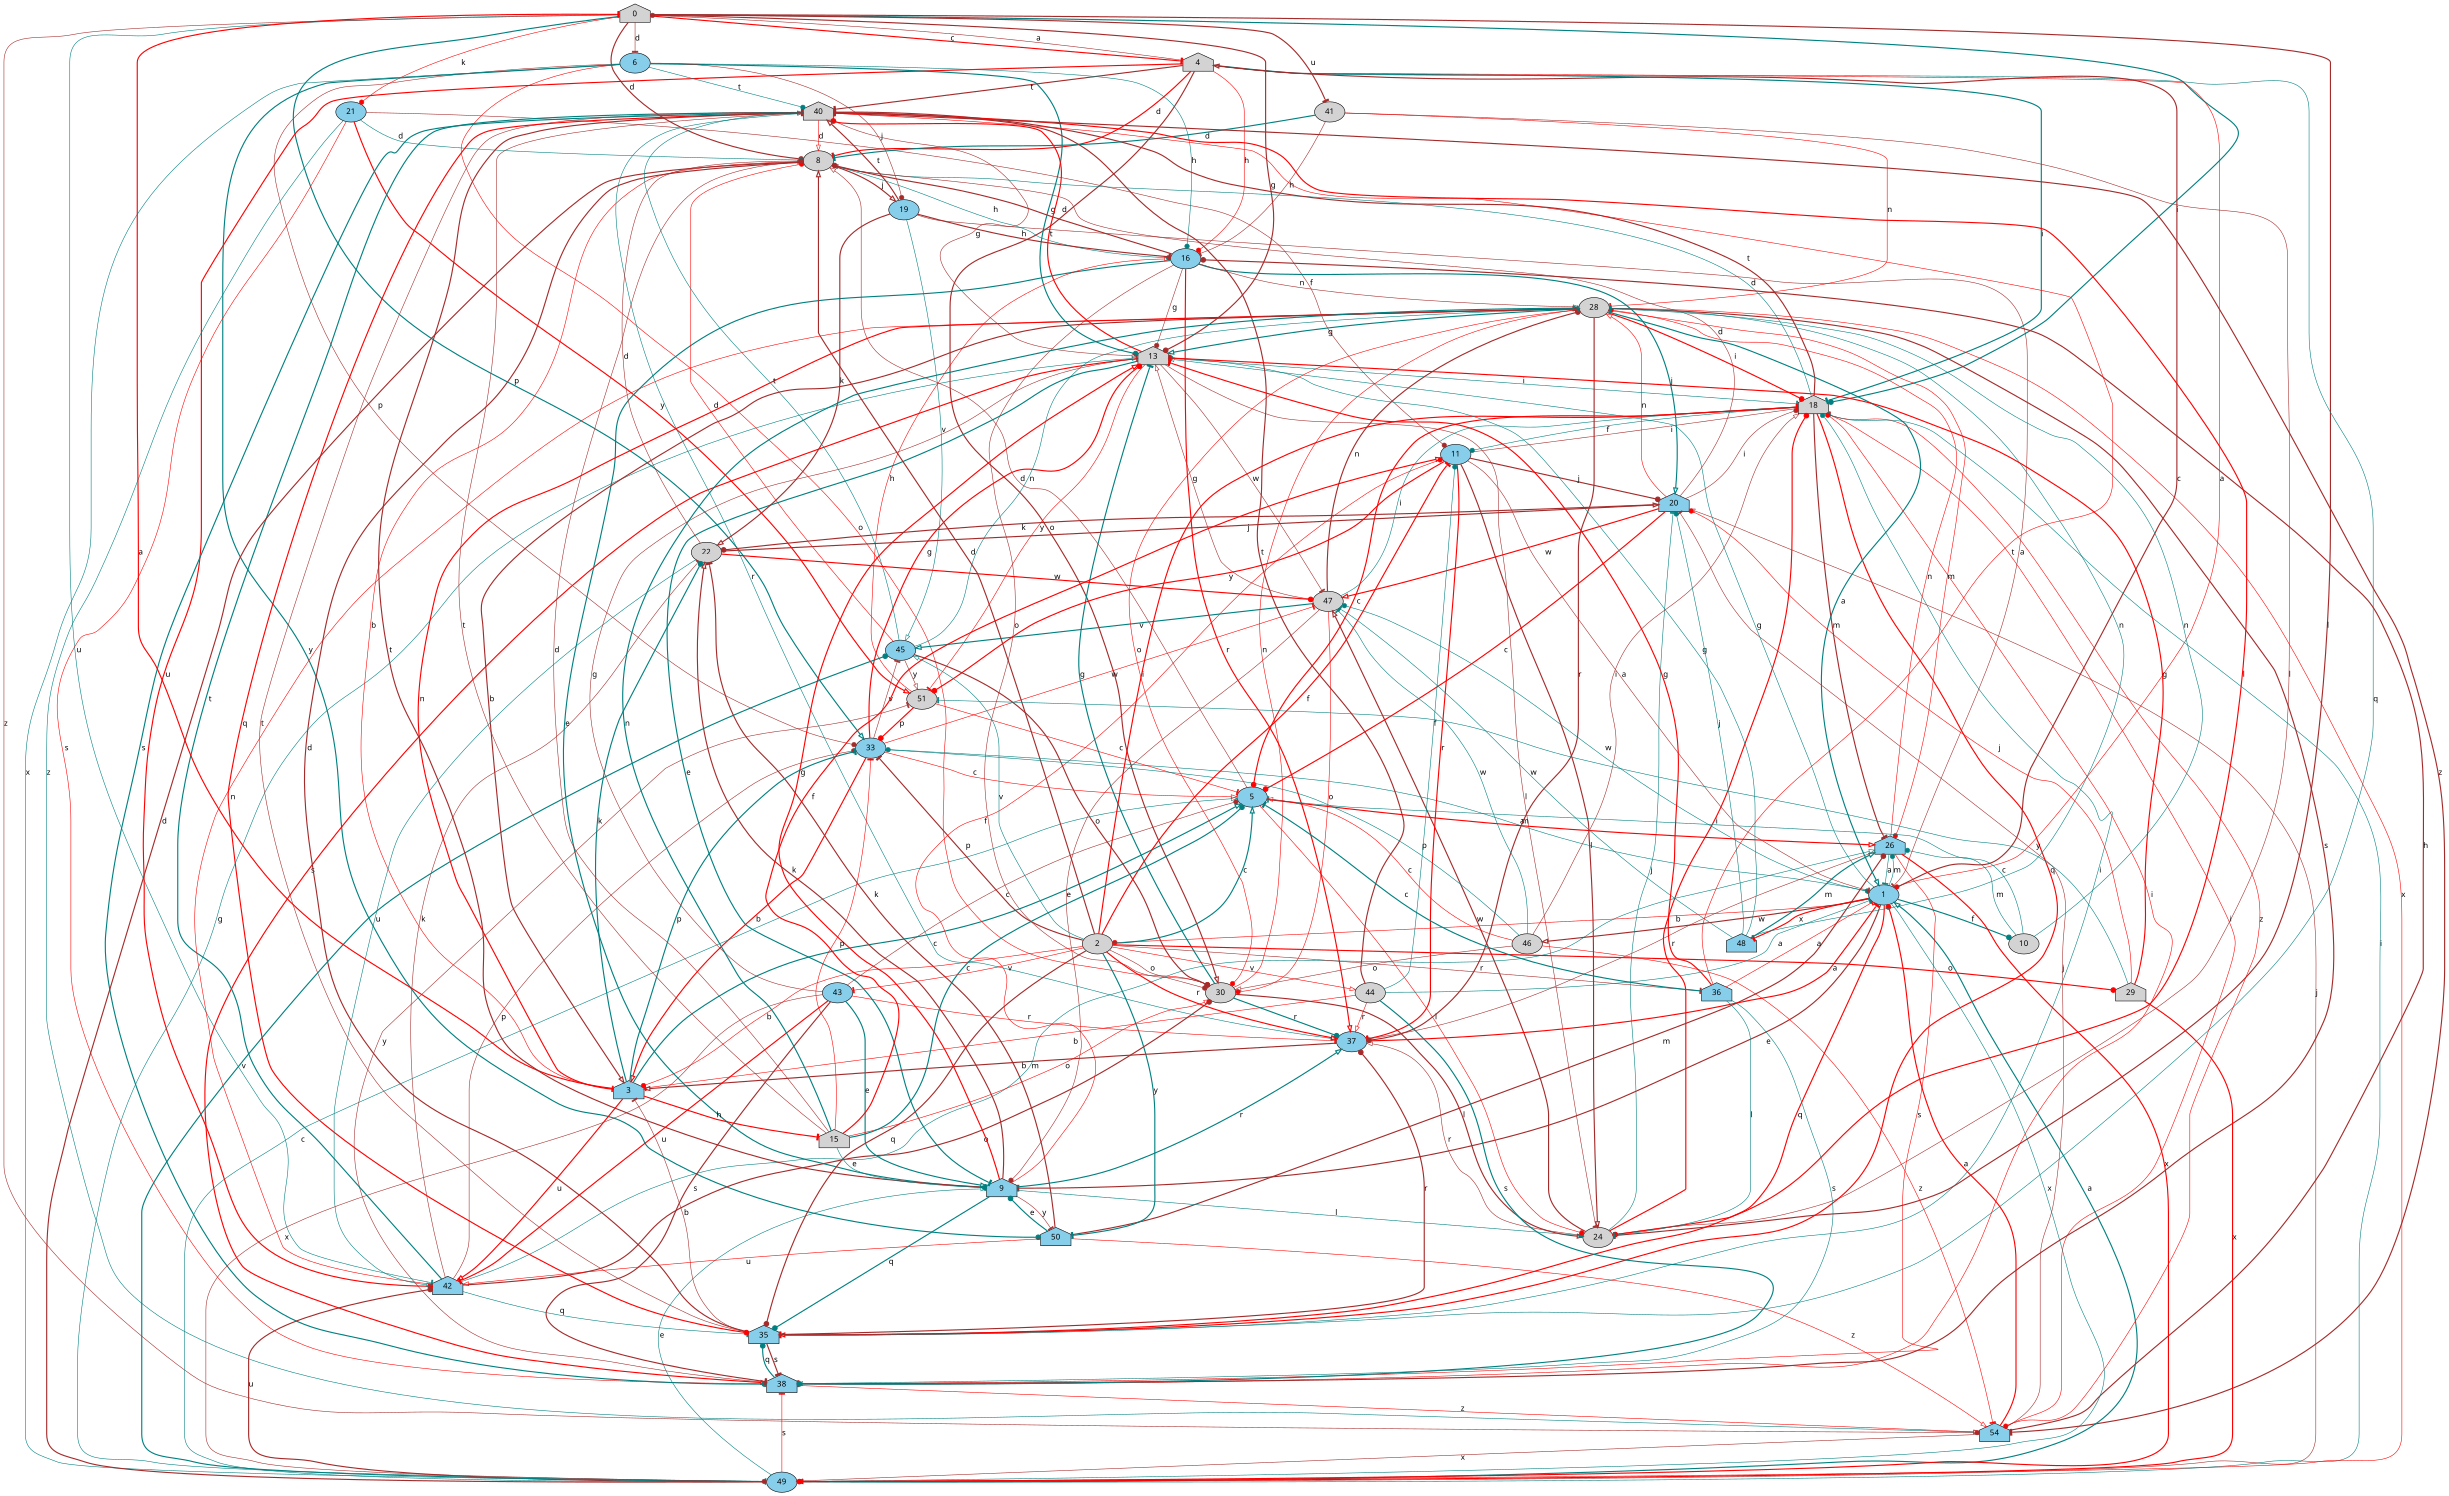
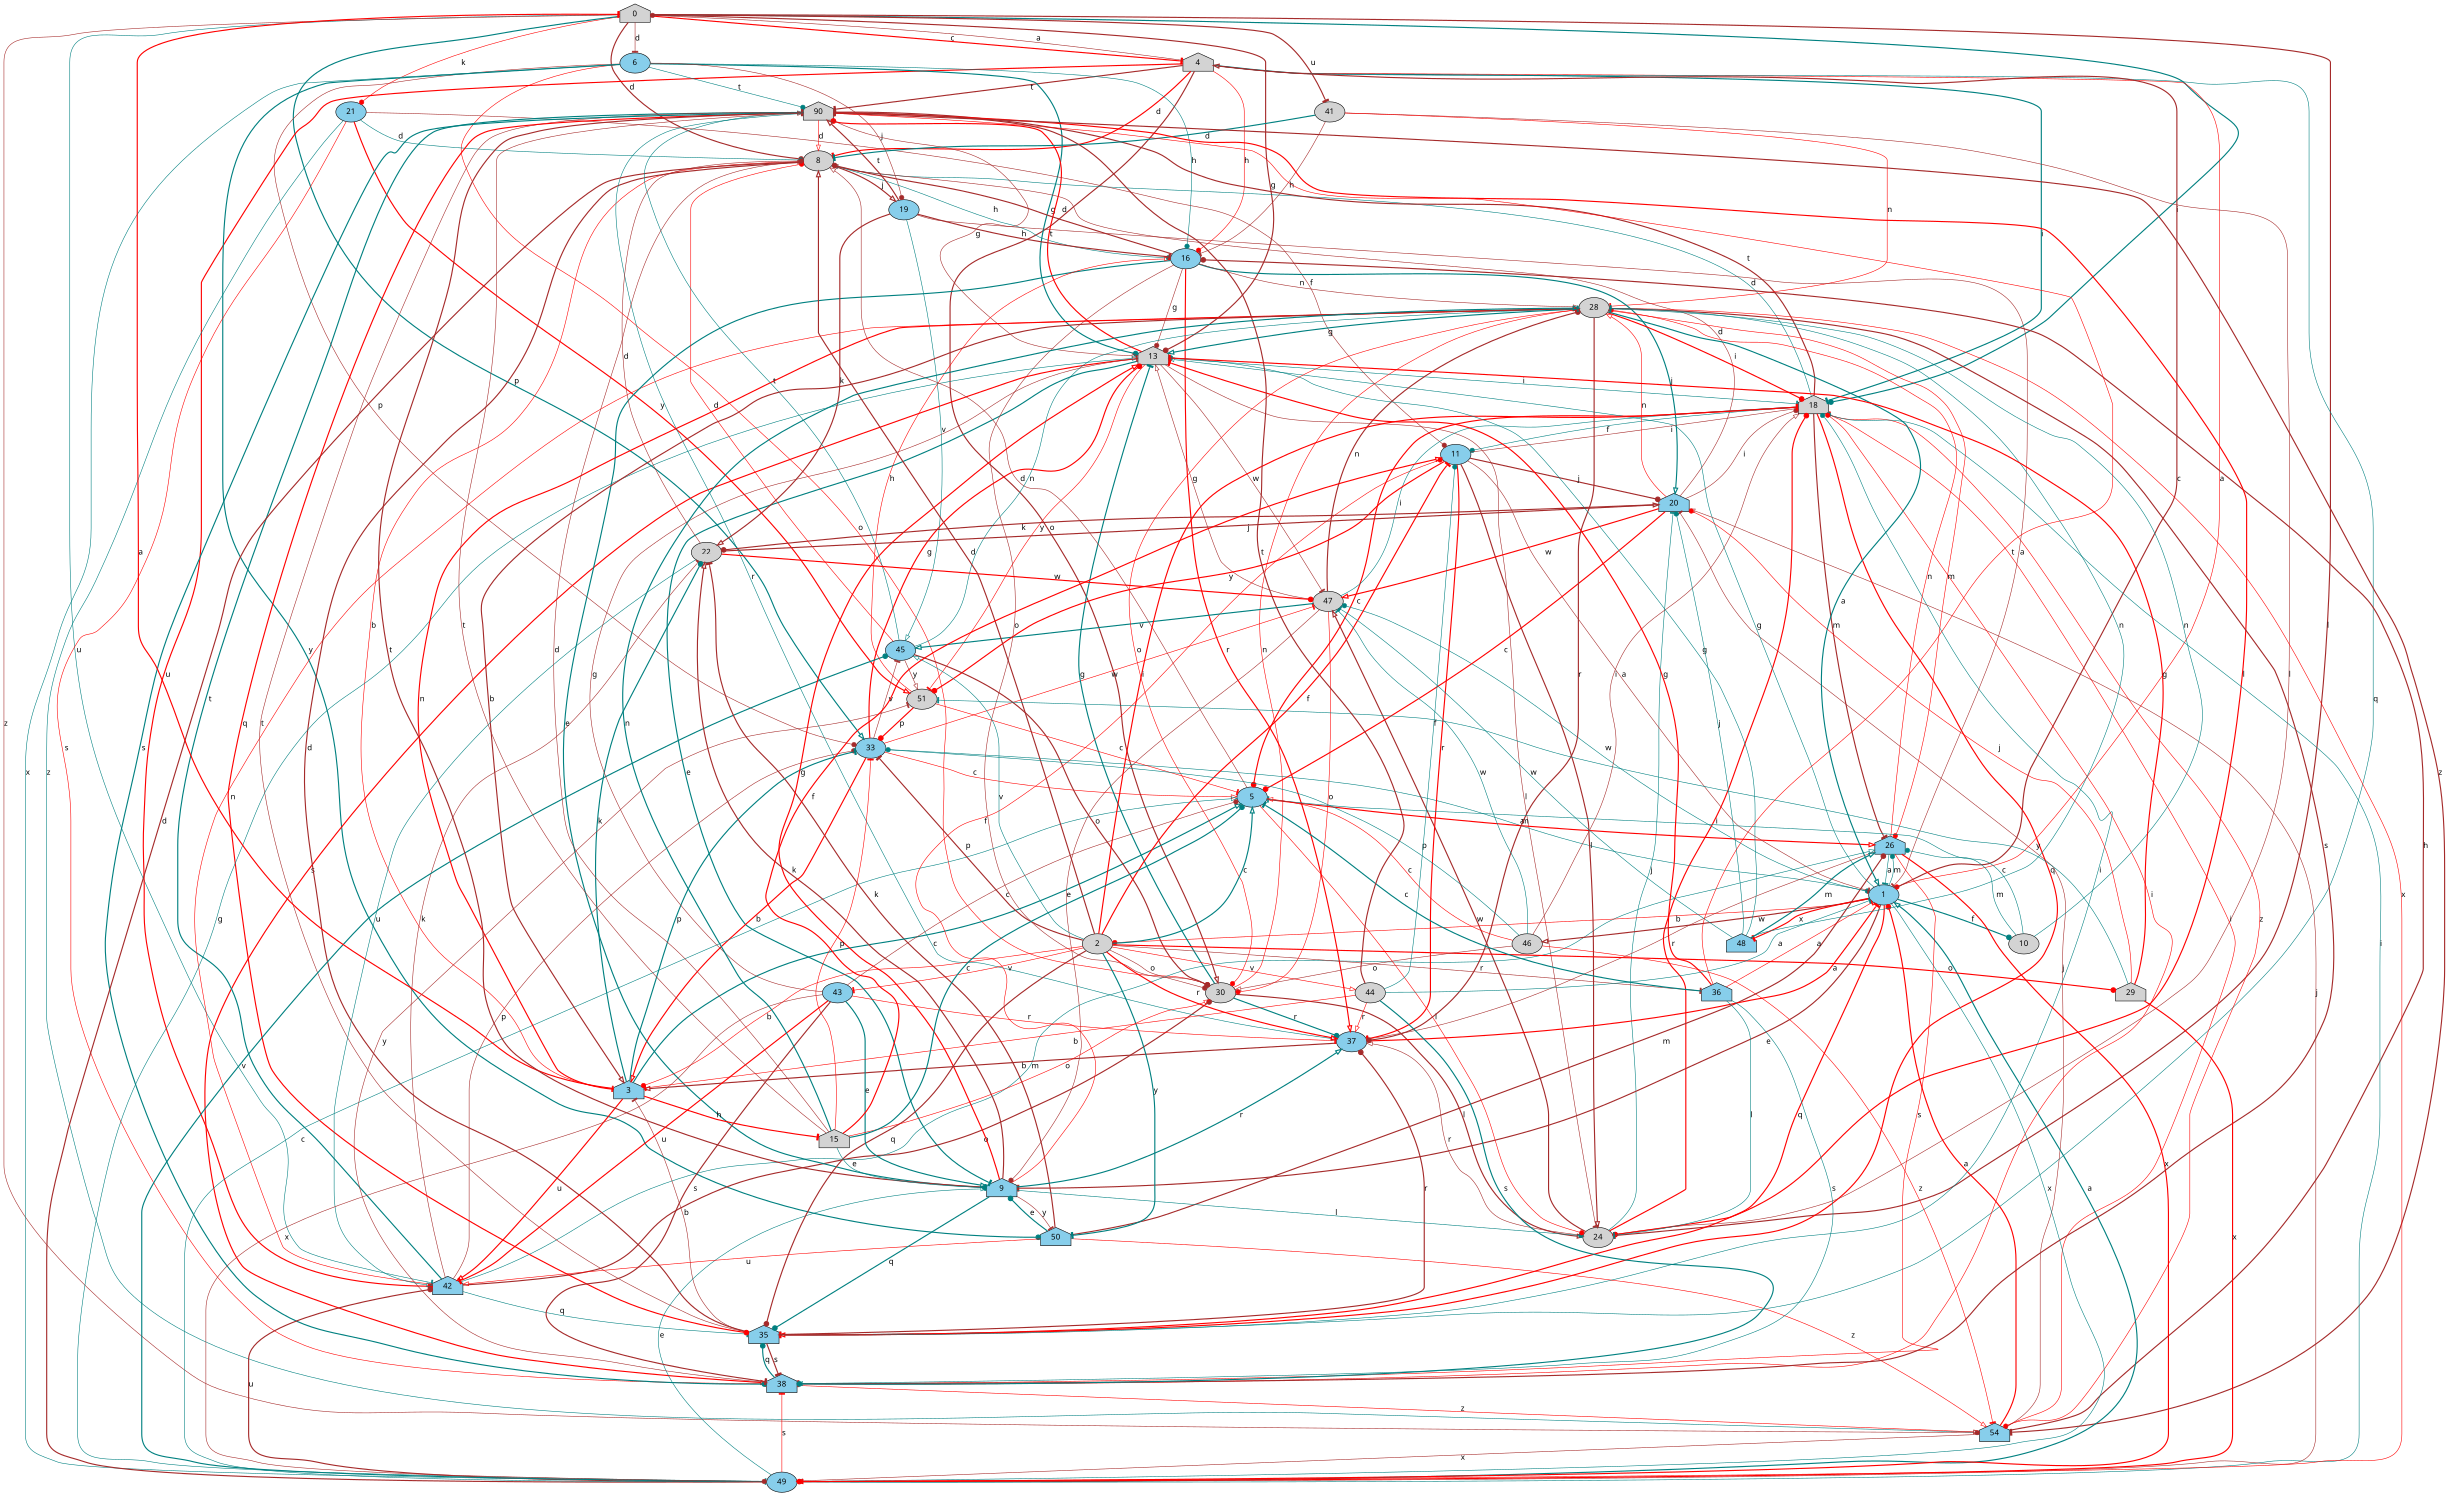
(818, 112) -> (818, 112)
